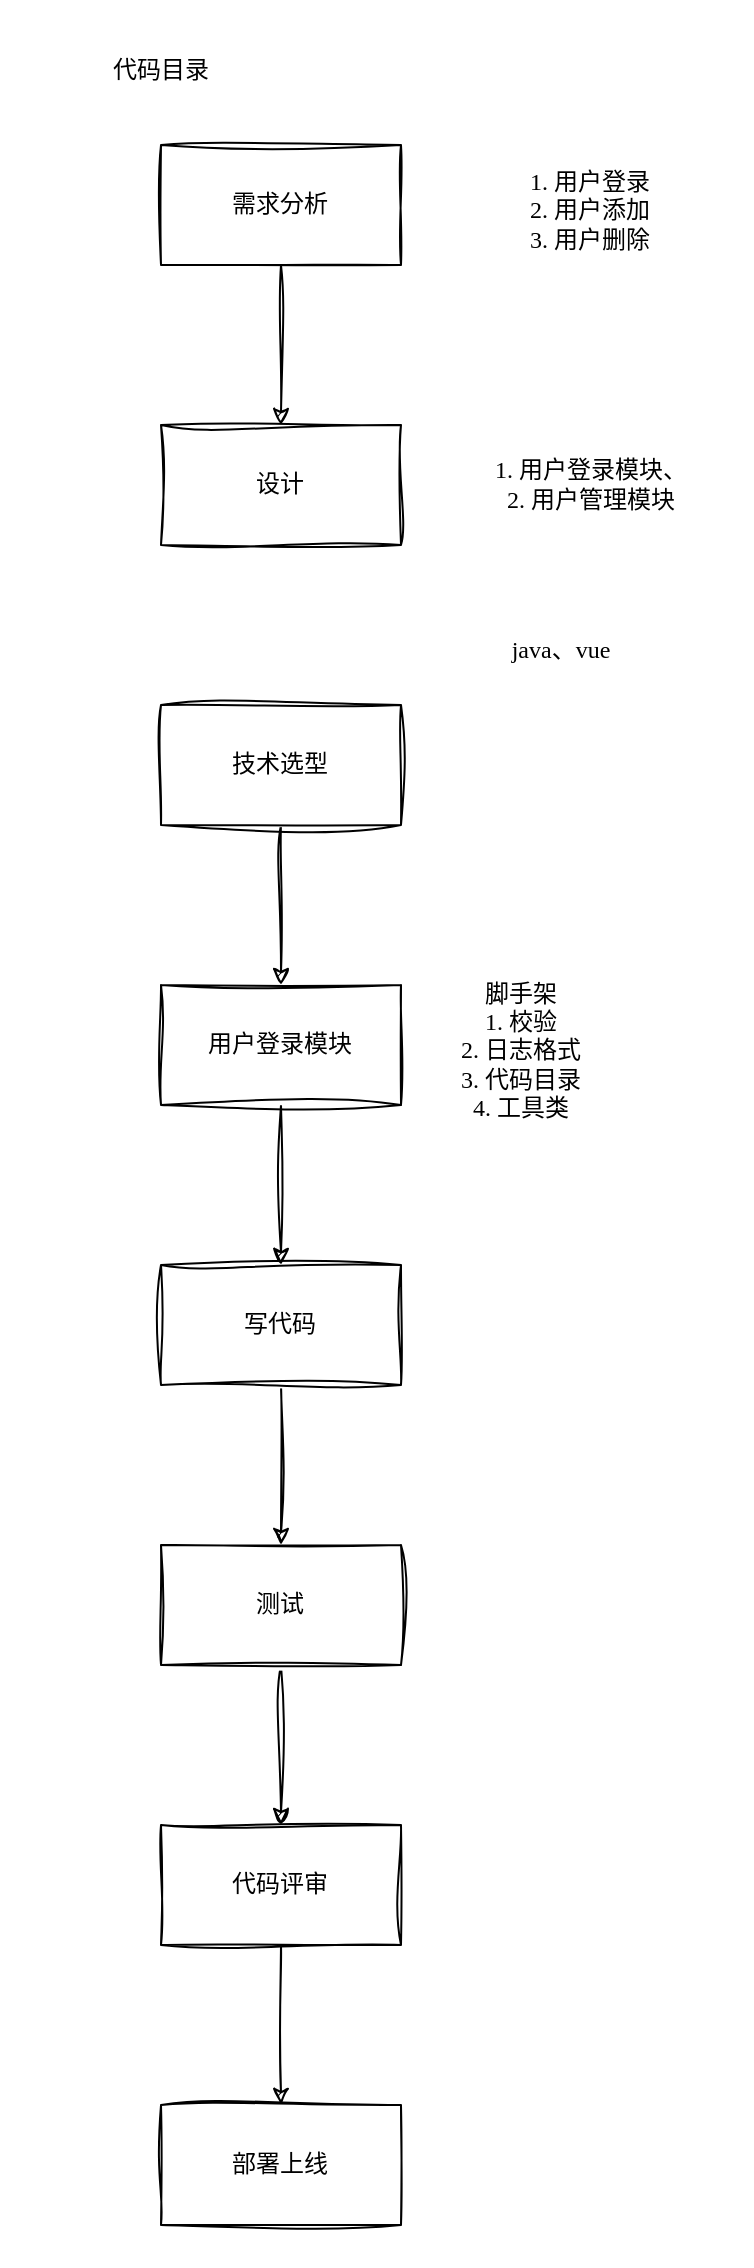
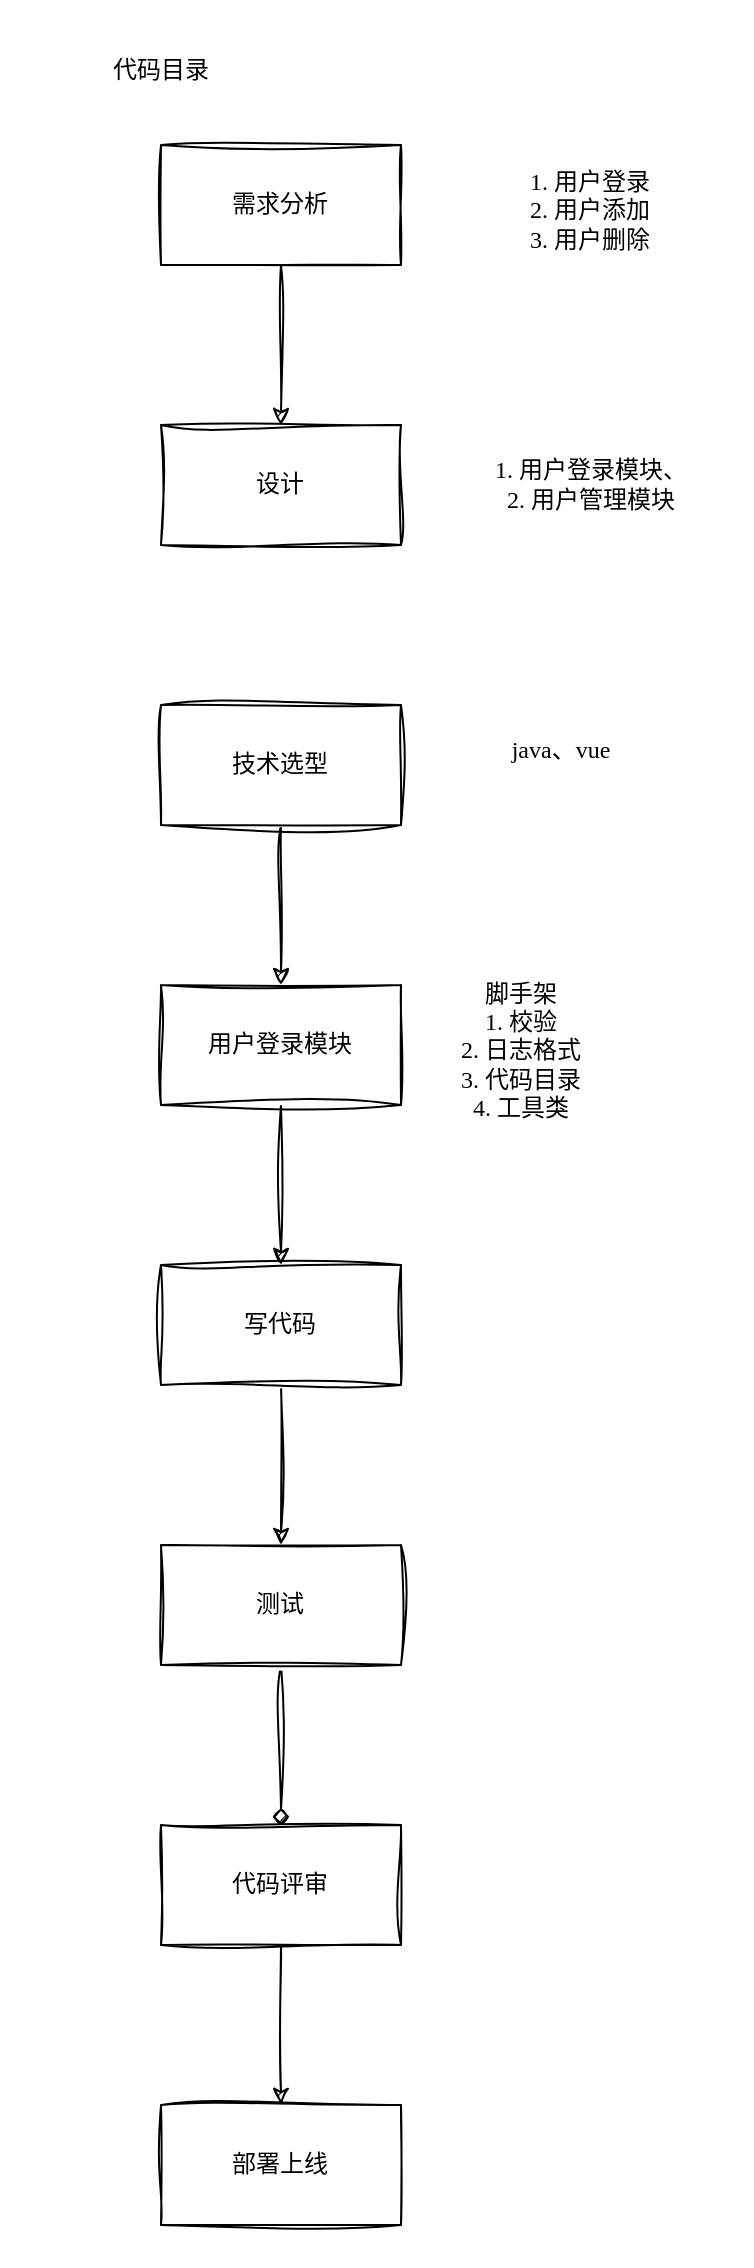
(561, 651) -> (561, 751)
(281, 1809) -> (281, 1808)
